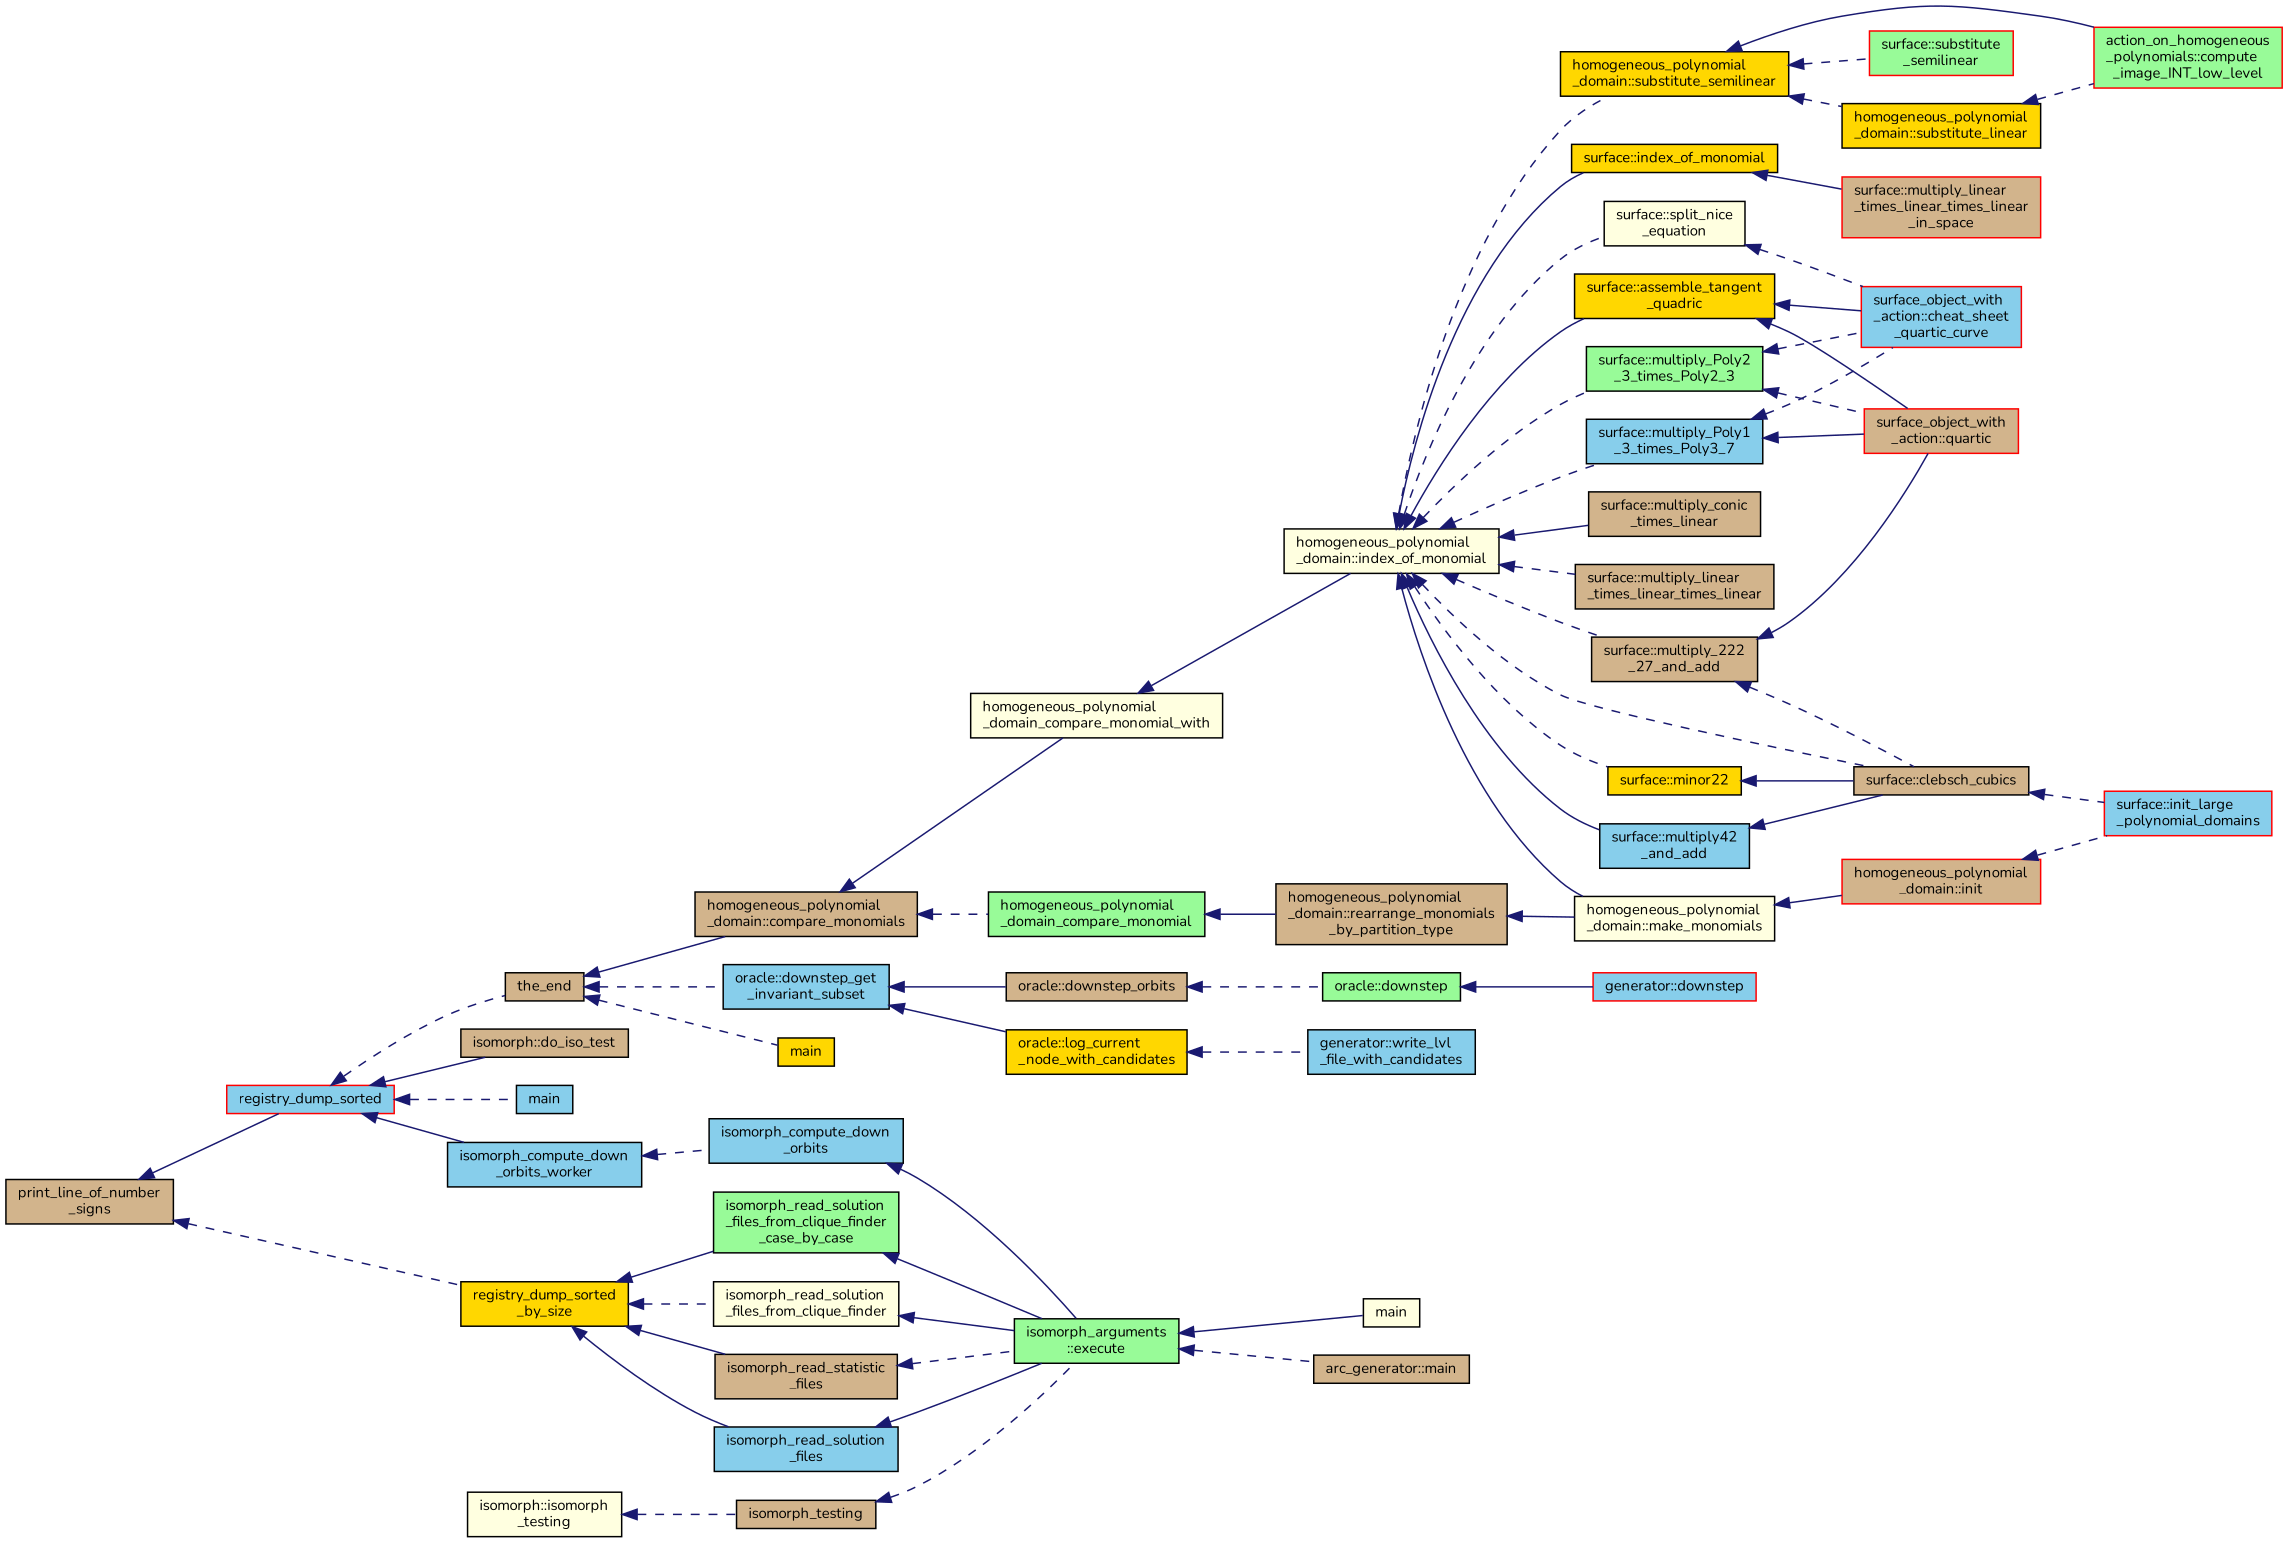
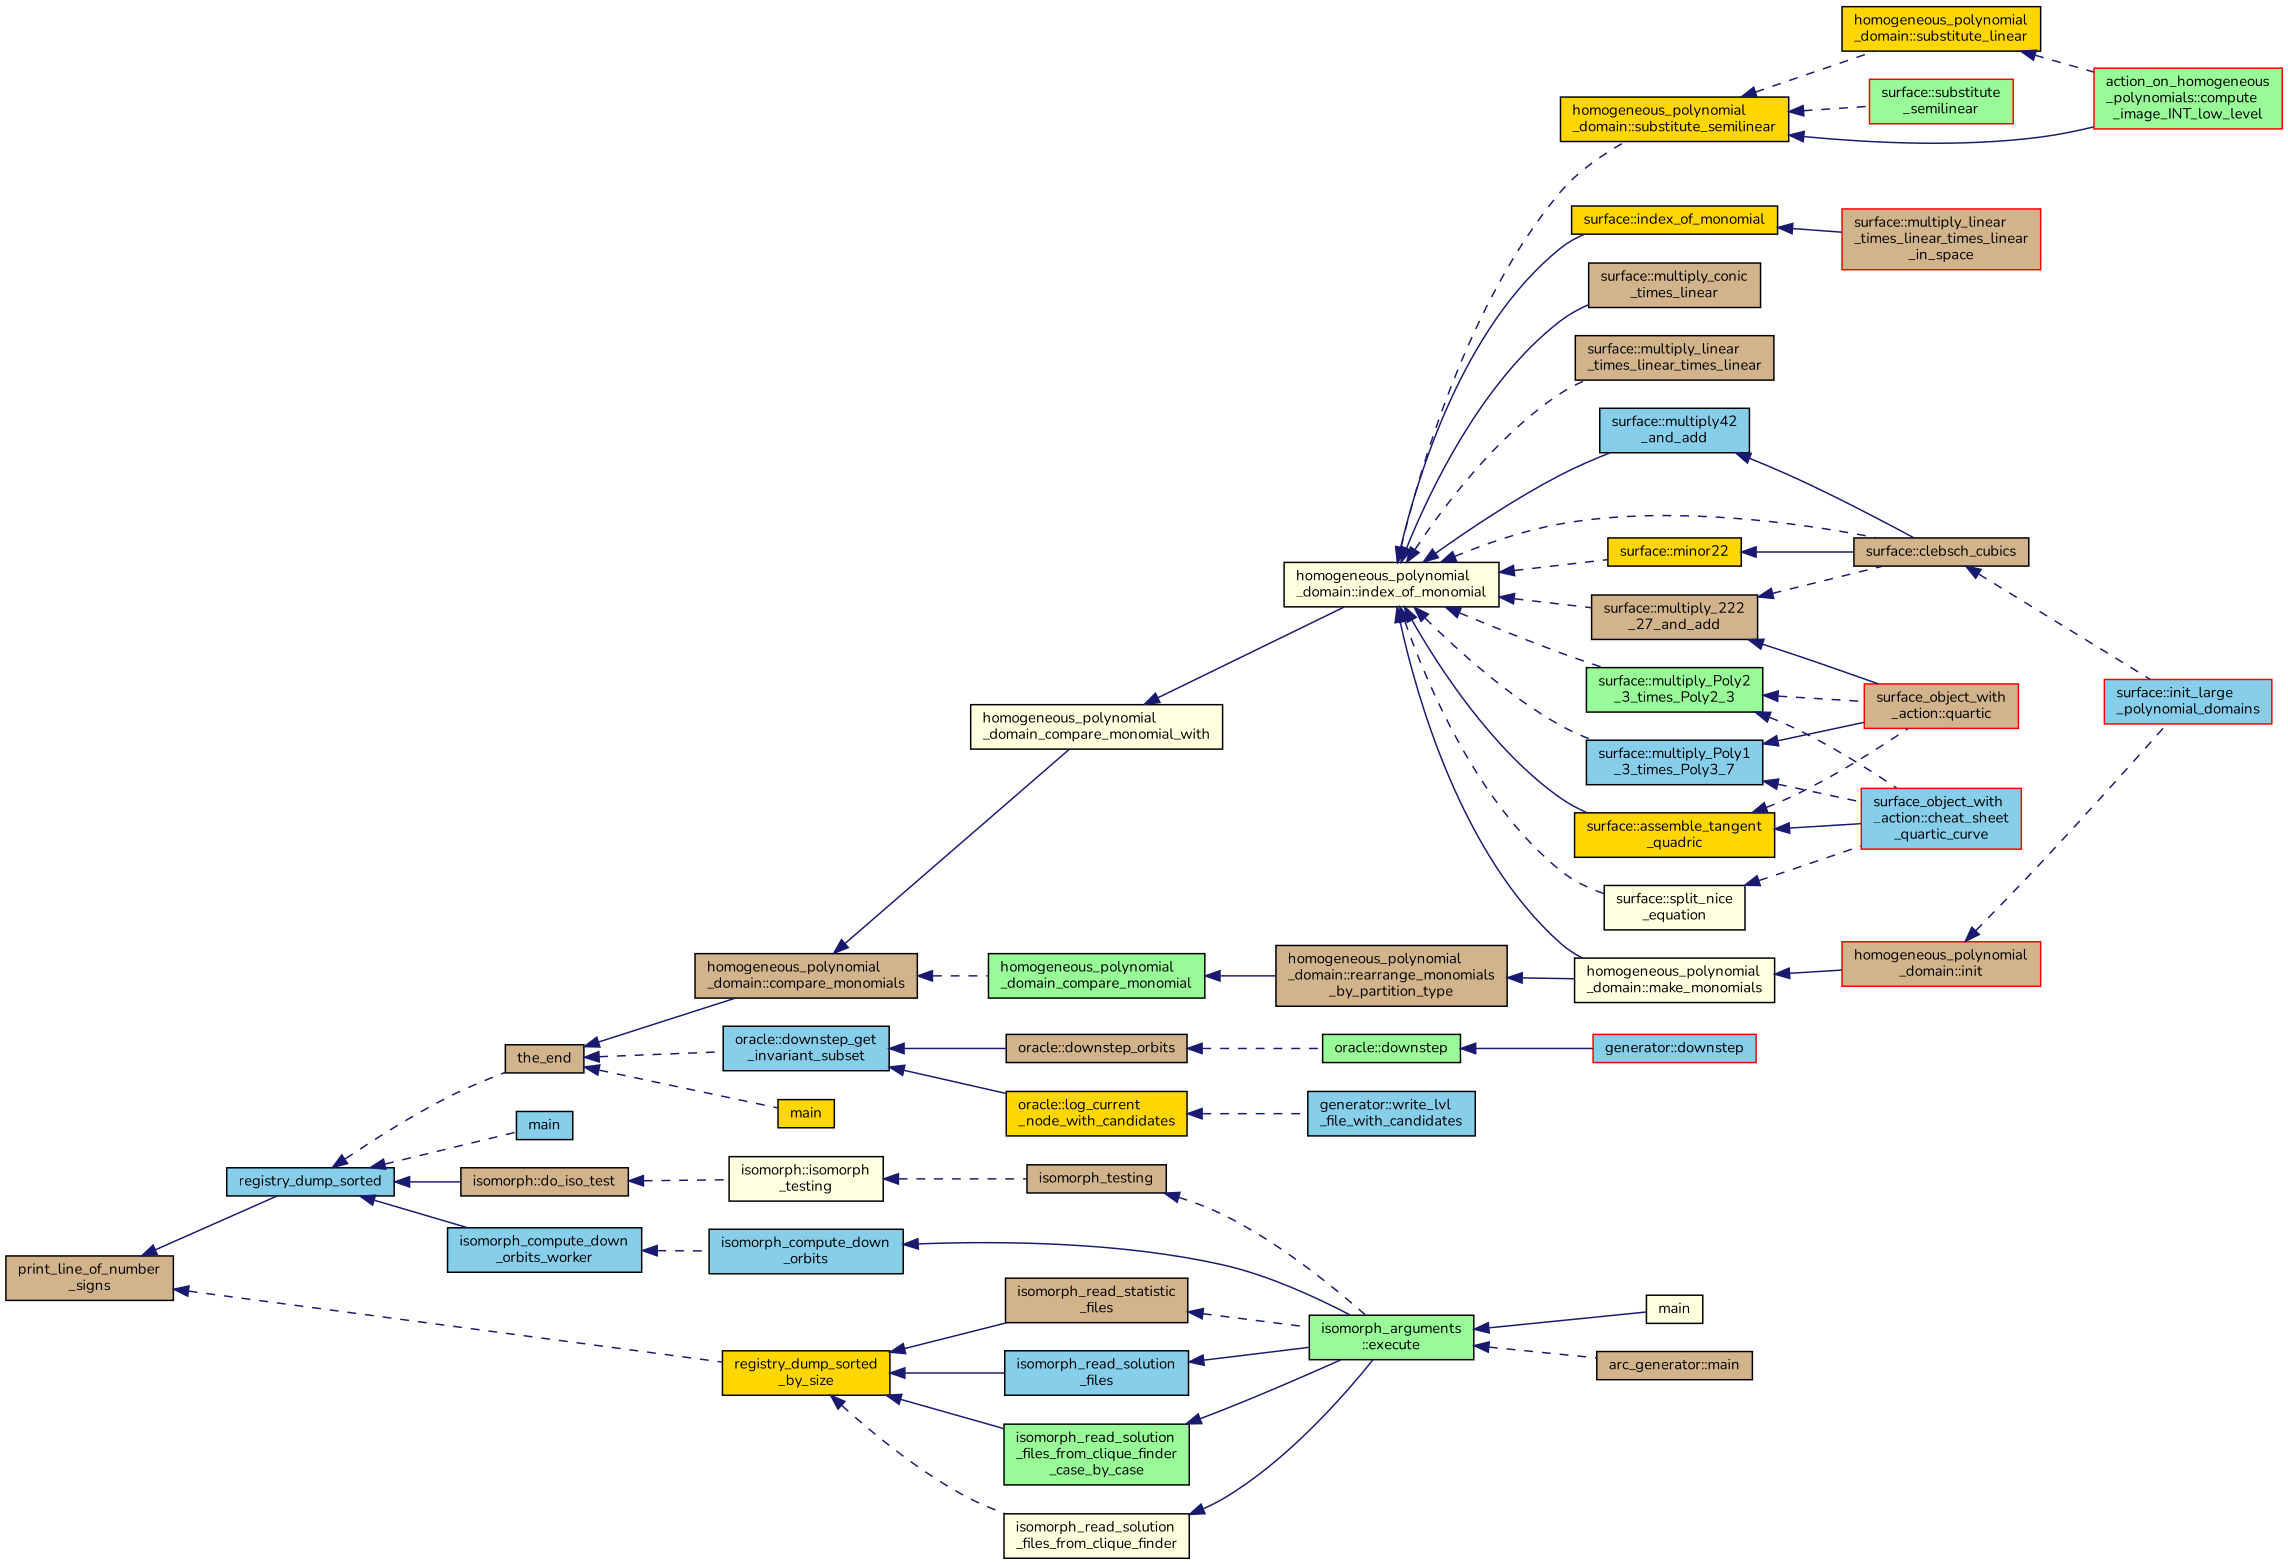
(1841, 363) -> (1839, 772)
(310, 1099) -> (310, 1182)
none -> (686, 1180)
